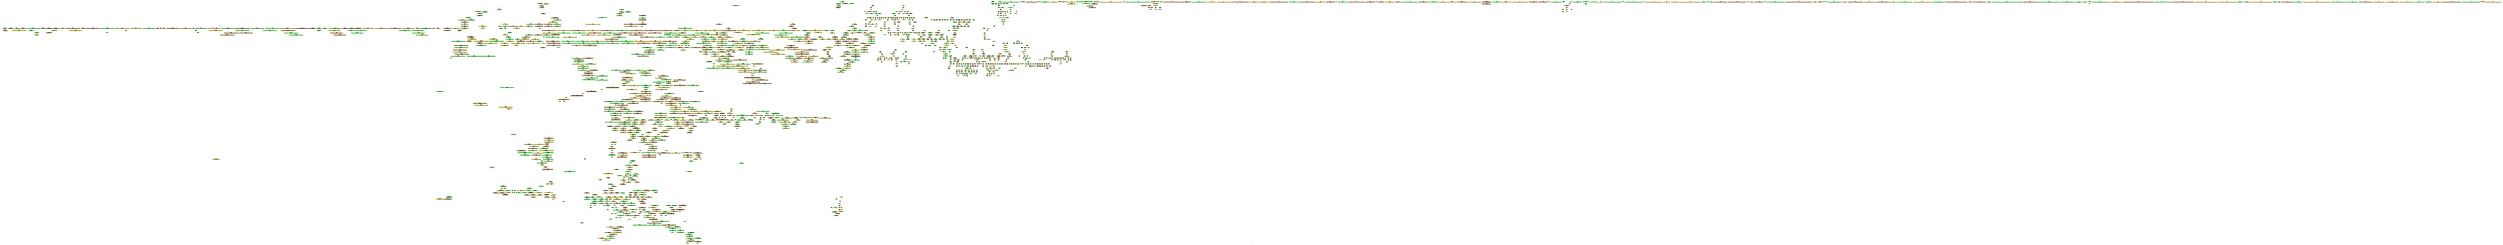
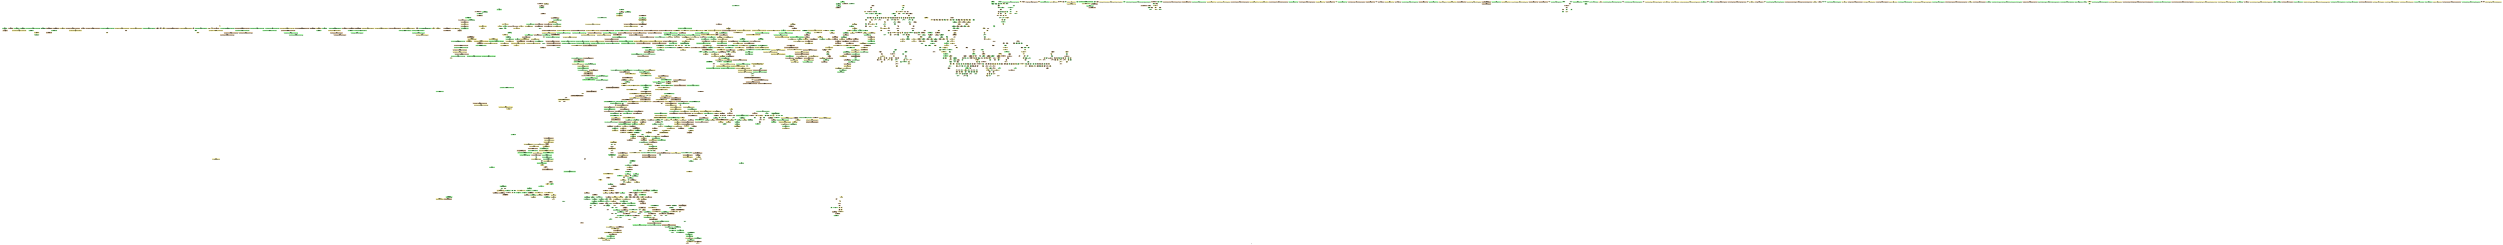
none -> (536, 157)
